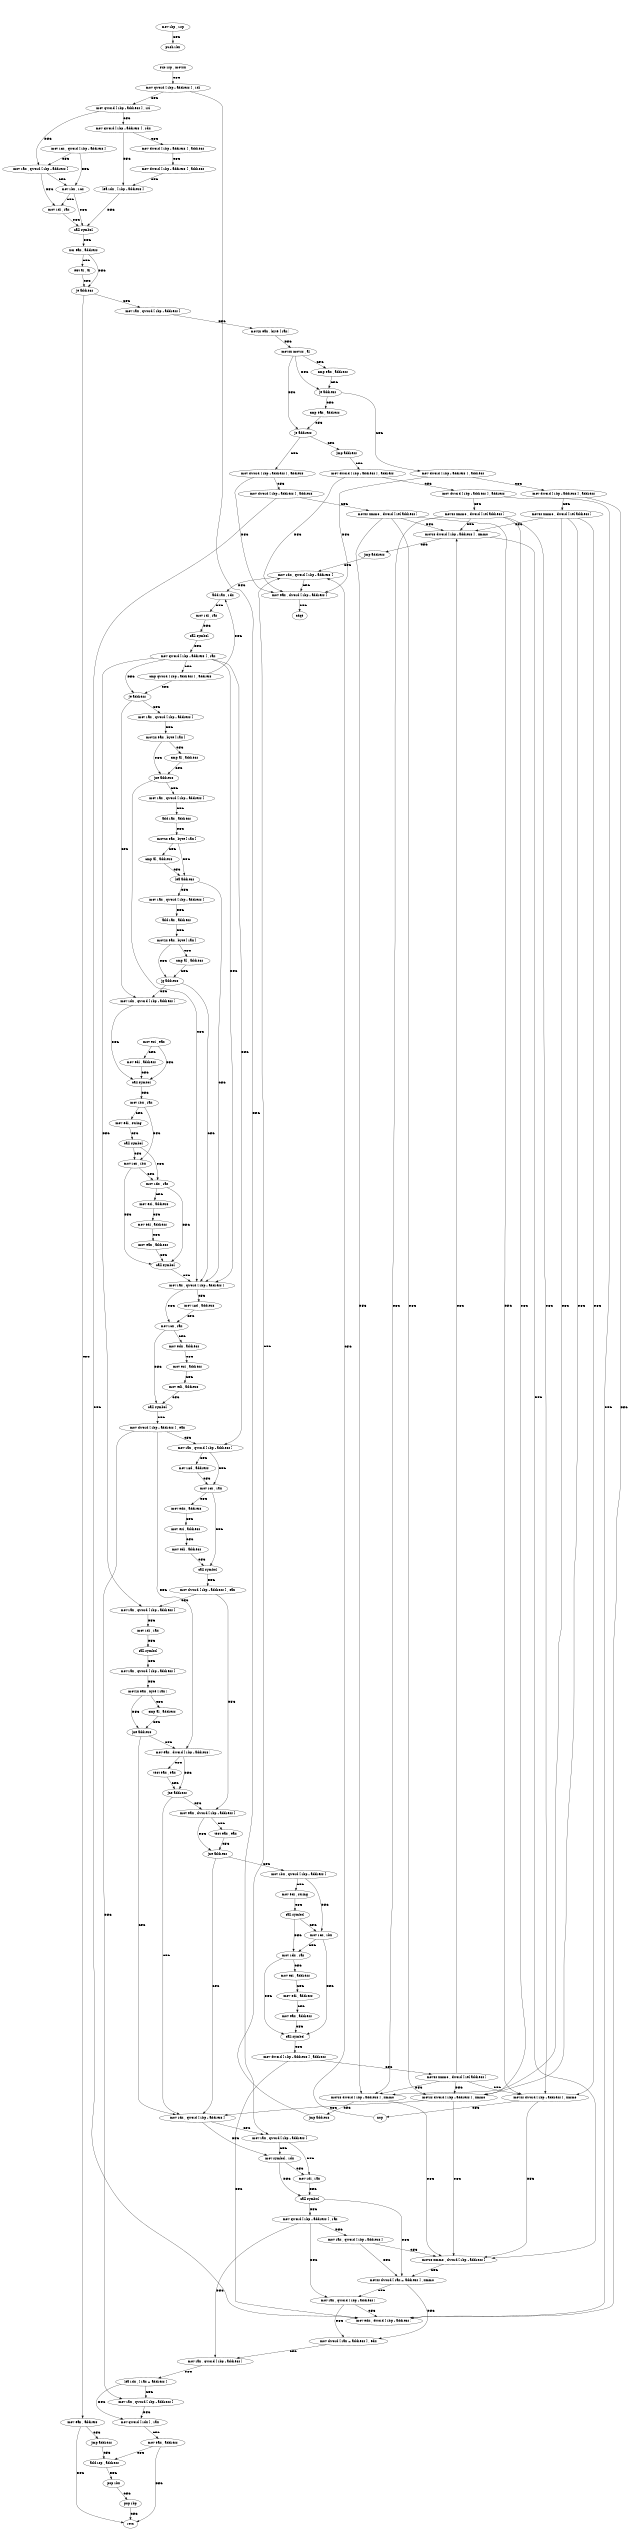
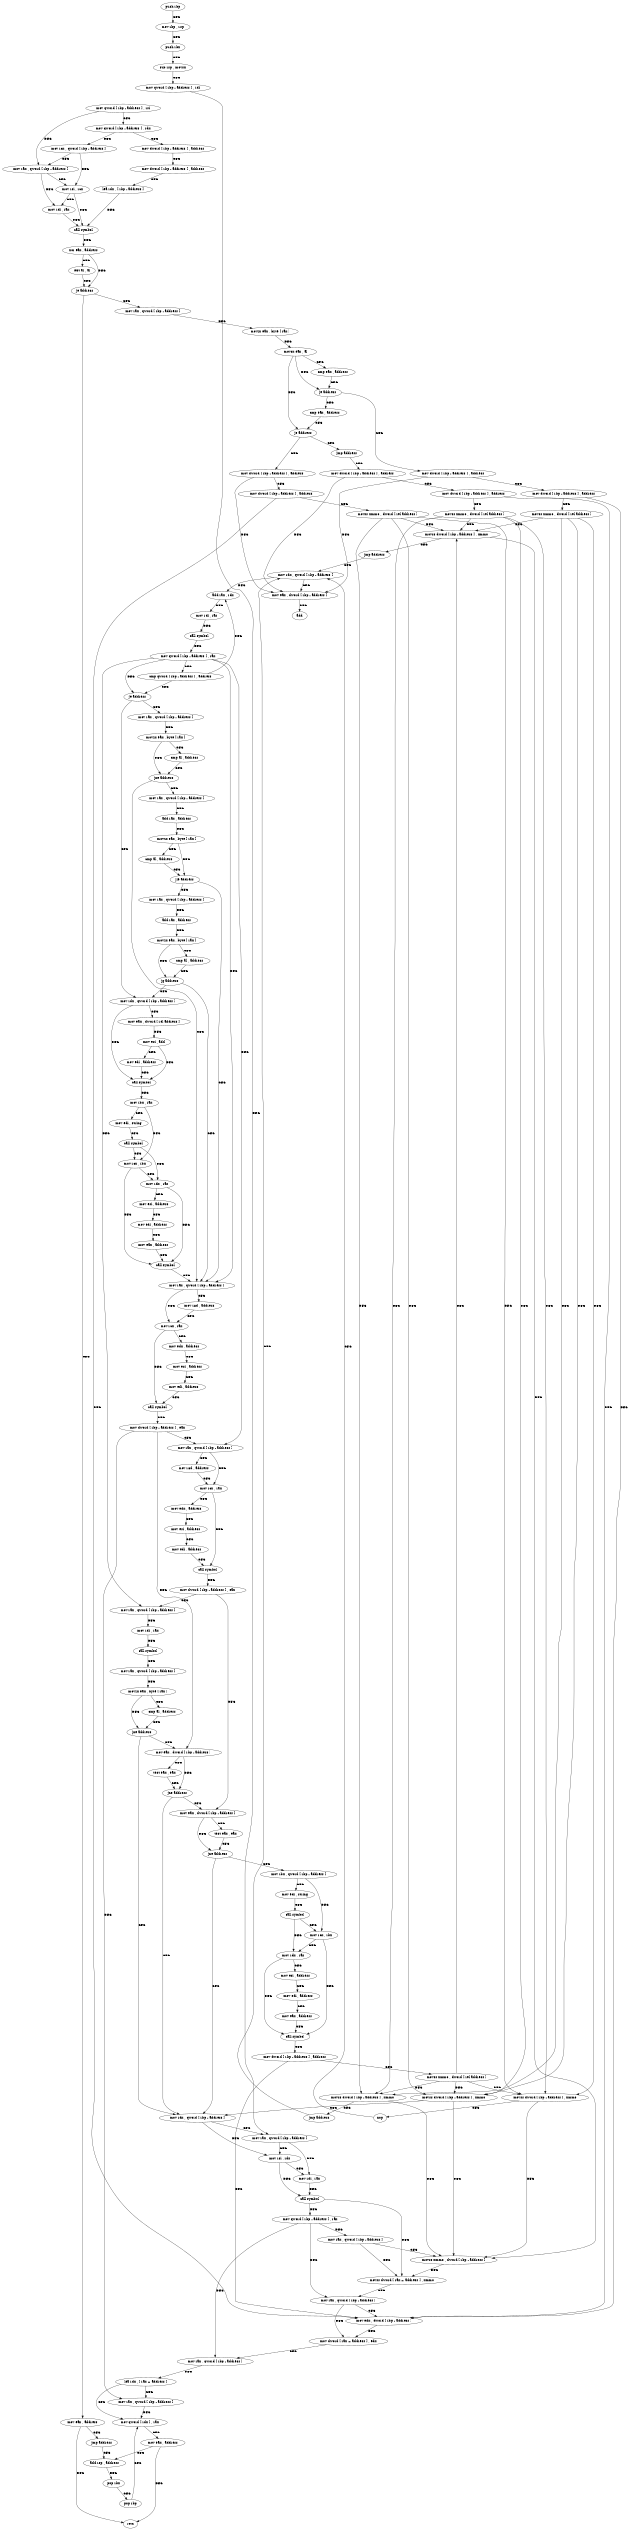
none -> (173, 7)
none -> (173, 56)
(149, 98) -> none
(123, 158) -> (102, 138)
(73, 189) -> (73, 189)
(296, 352) -> (296, 352)
(300, 616) -> (300, 616)
(185, 880) -> (185, 880)
none -> (154, 1022)
(154, 1042) -> (154, 1042)
(280, 2159) -> (280, 2159)
(435, 2270) -> (435, 2270)
(425, 2324) -> (367, 2331)
(102, 2402) -> (102, 2402)
(130, 2513) -> (134, 2464)
